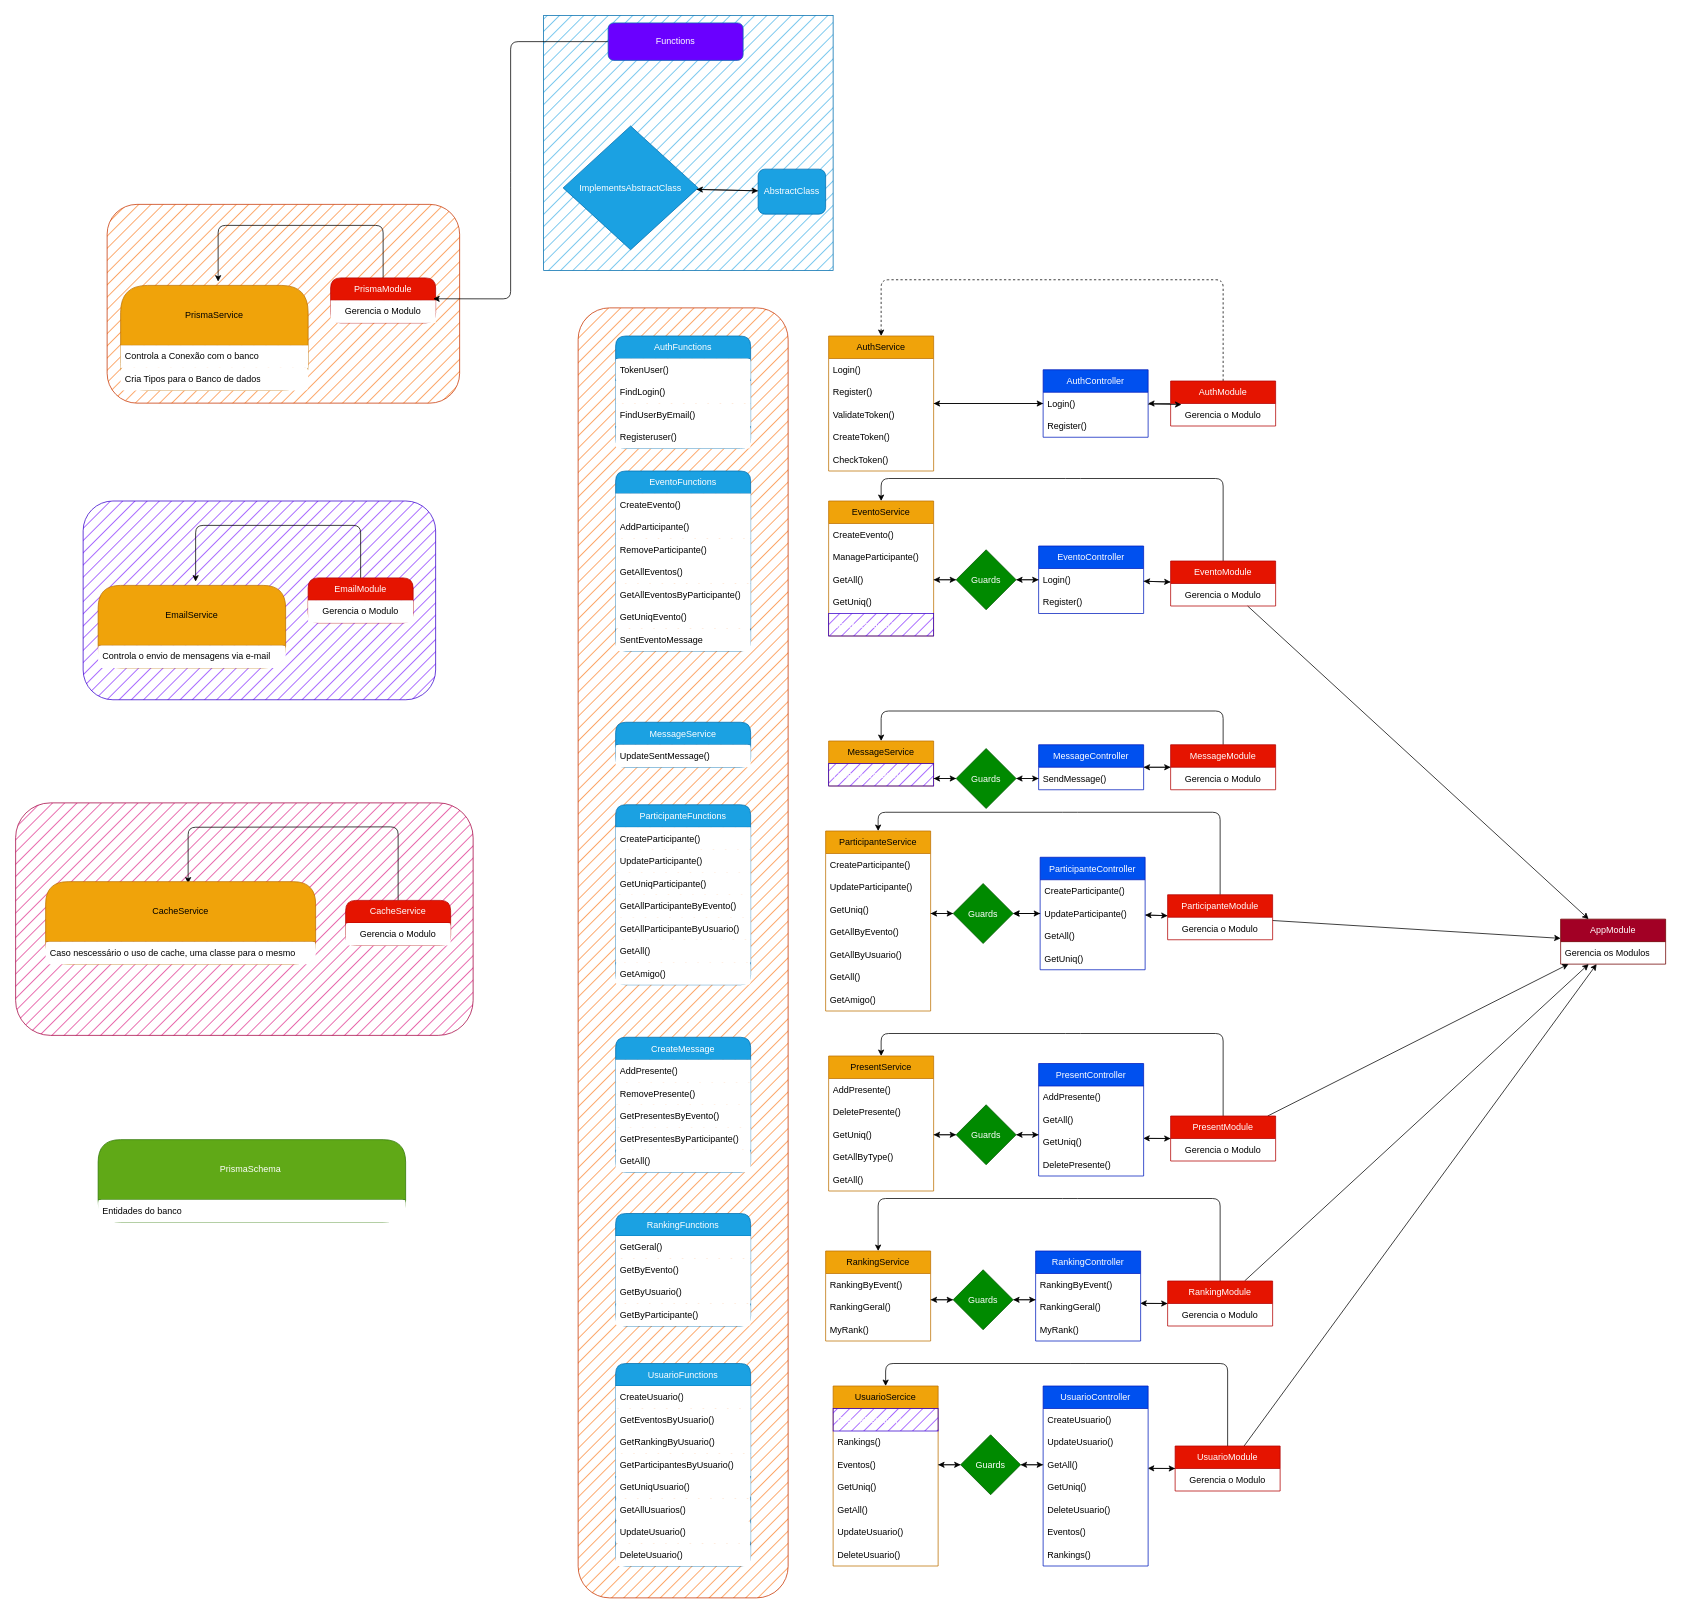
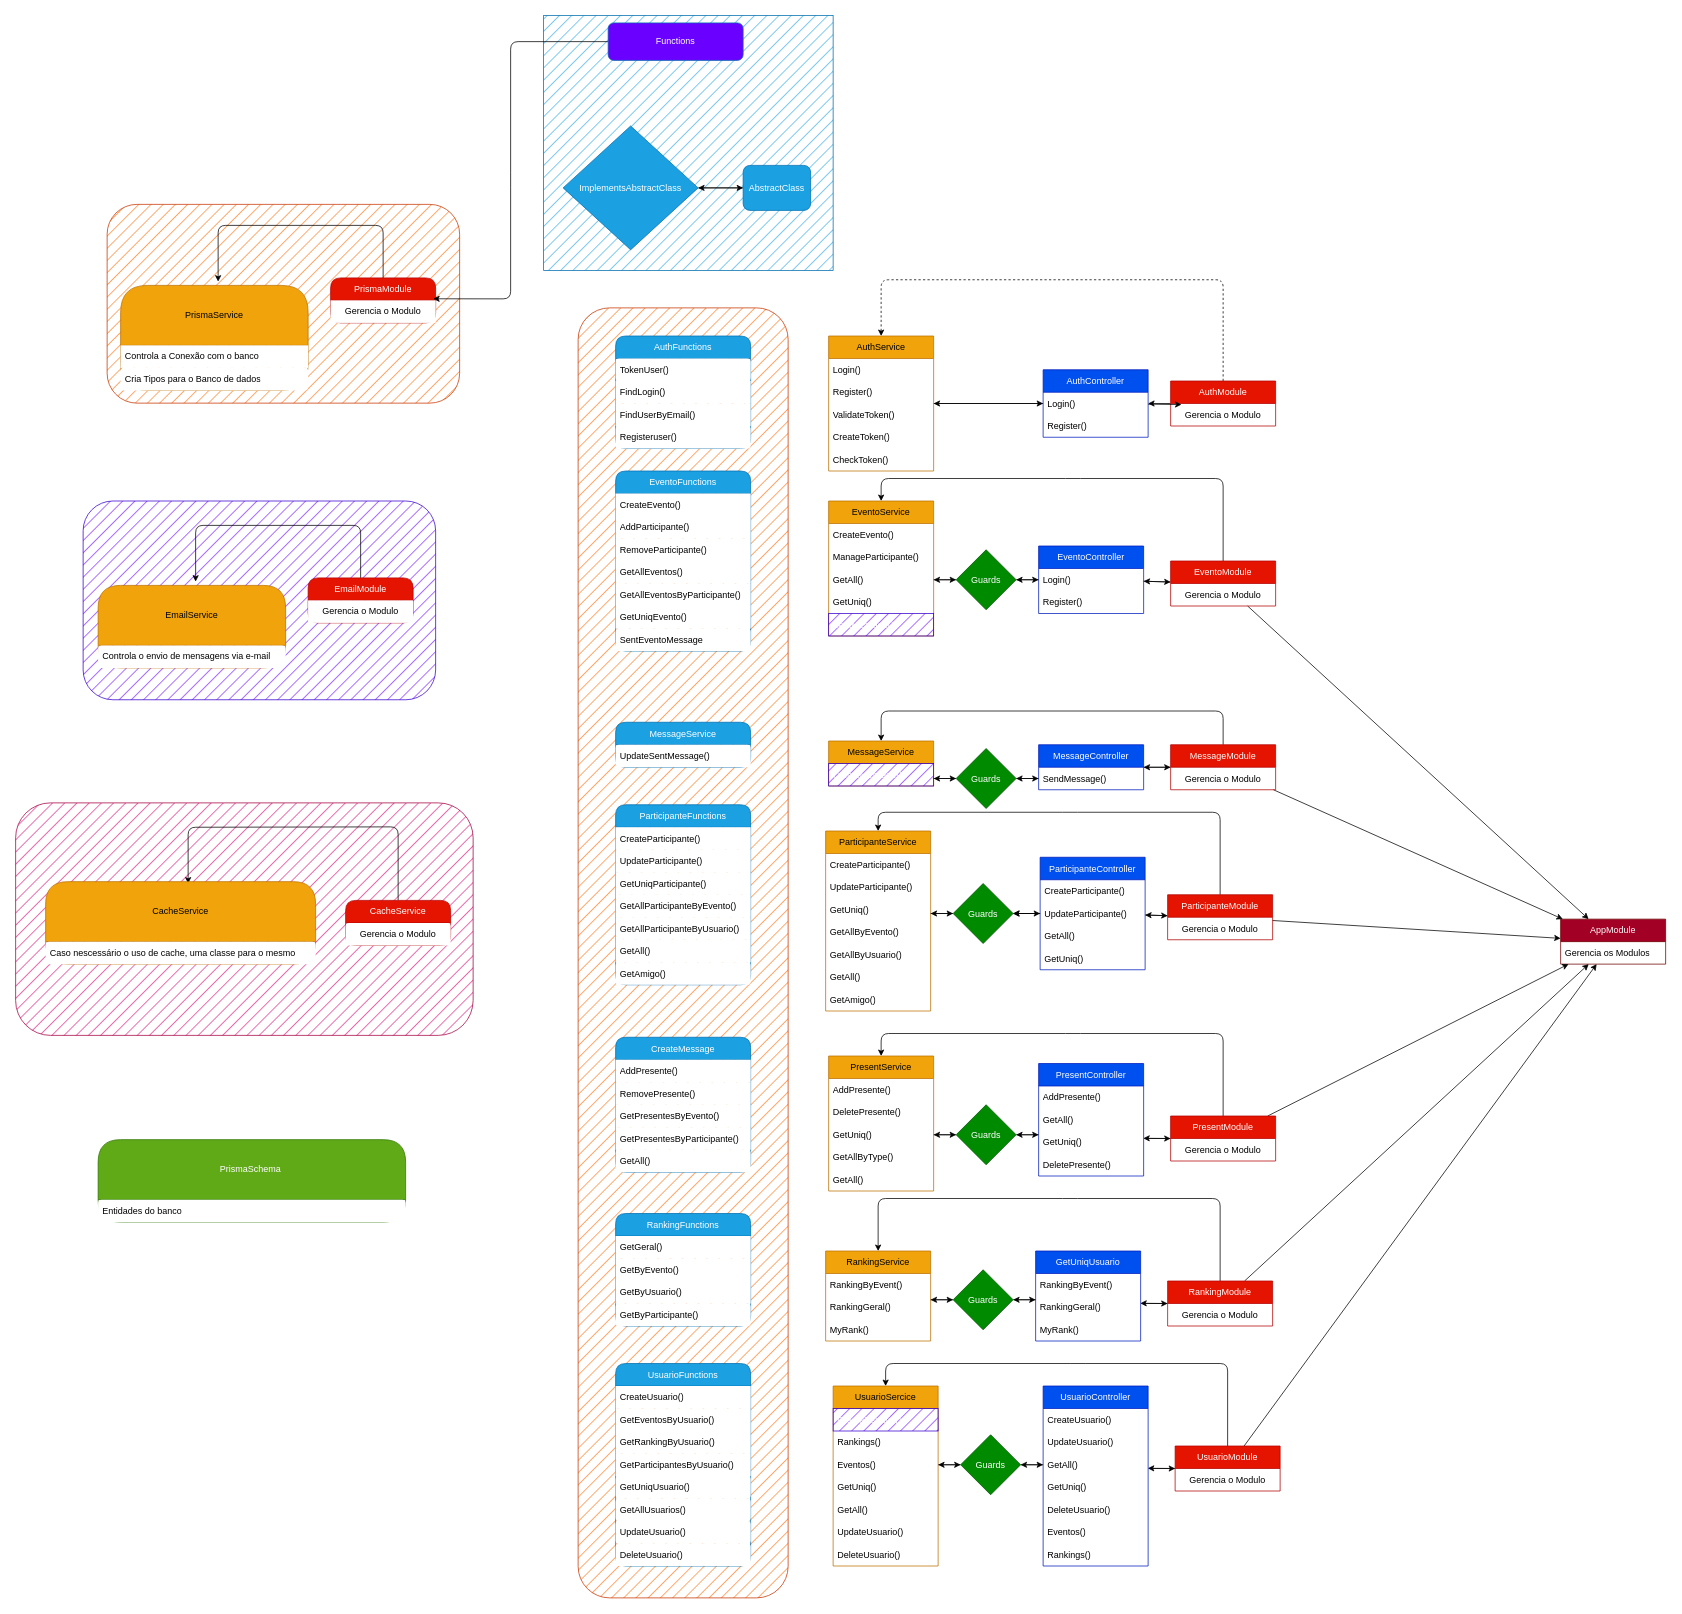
(792, 192) -> (777, 188)
none -> (1417, 854)
(1088, 1263) -> (1088, 1263)
